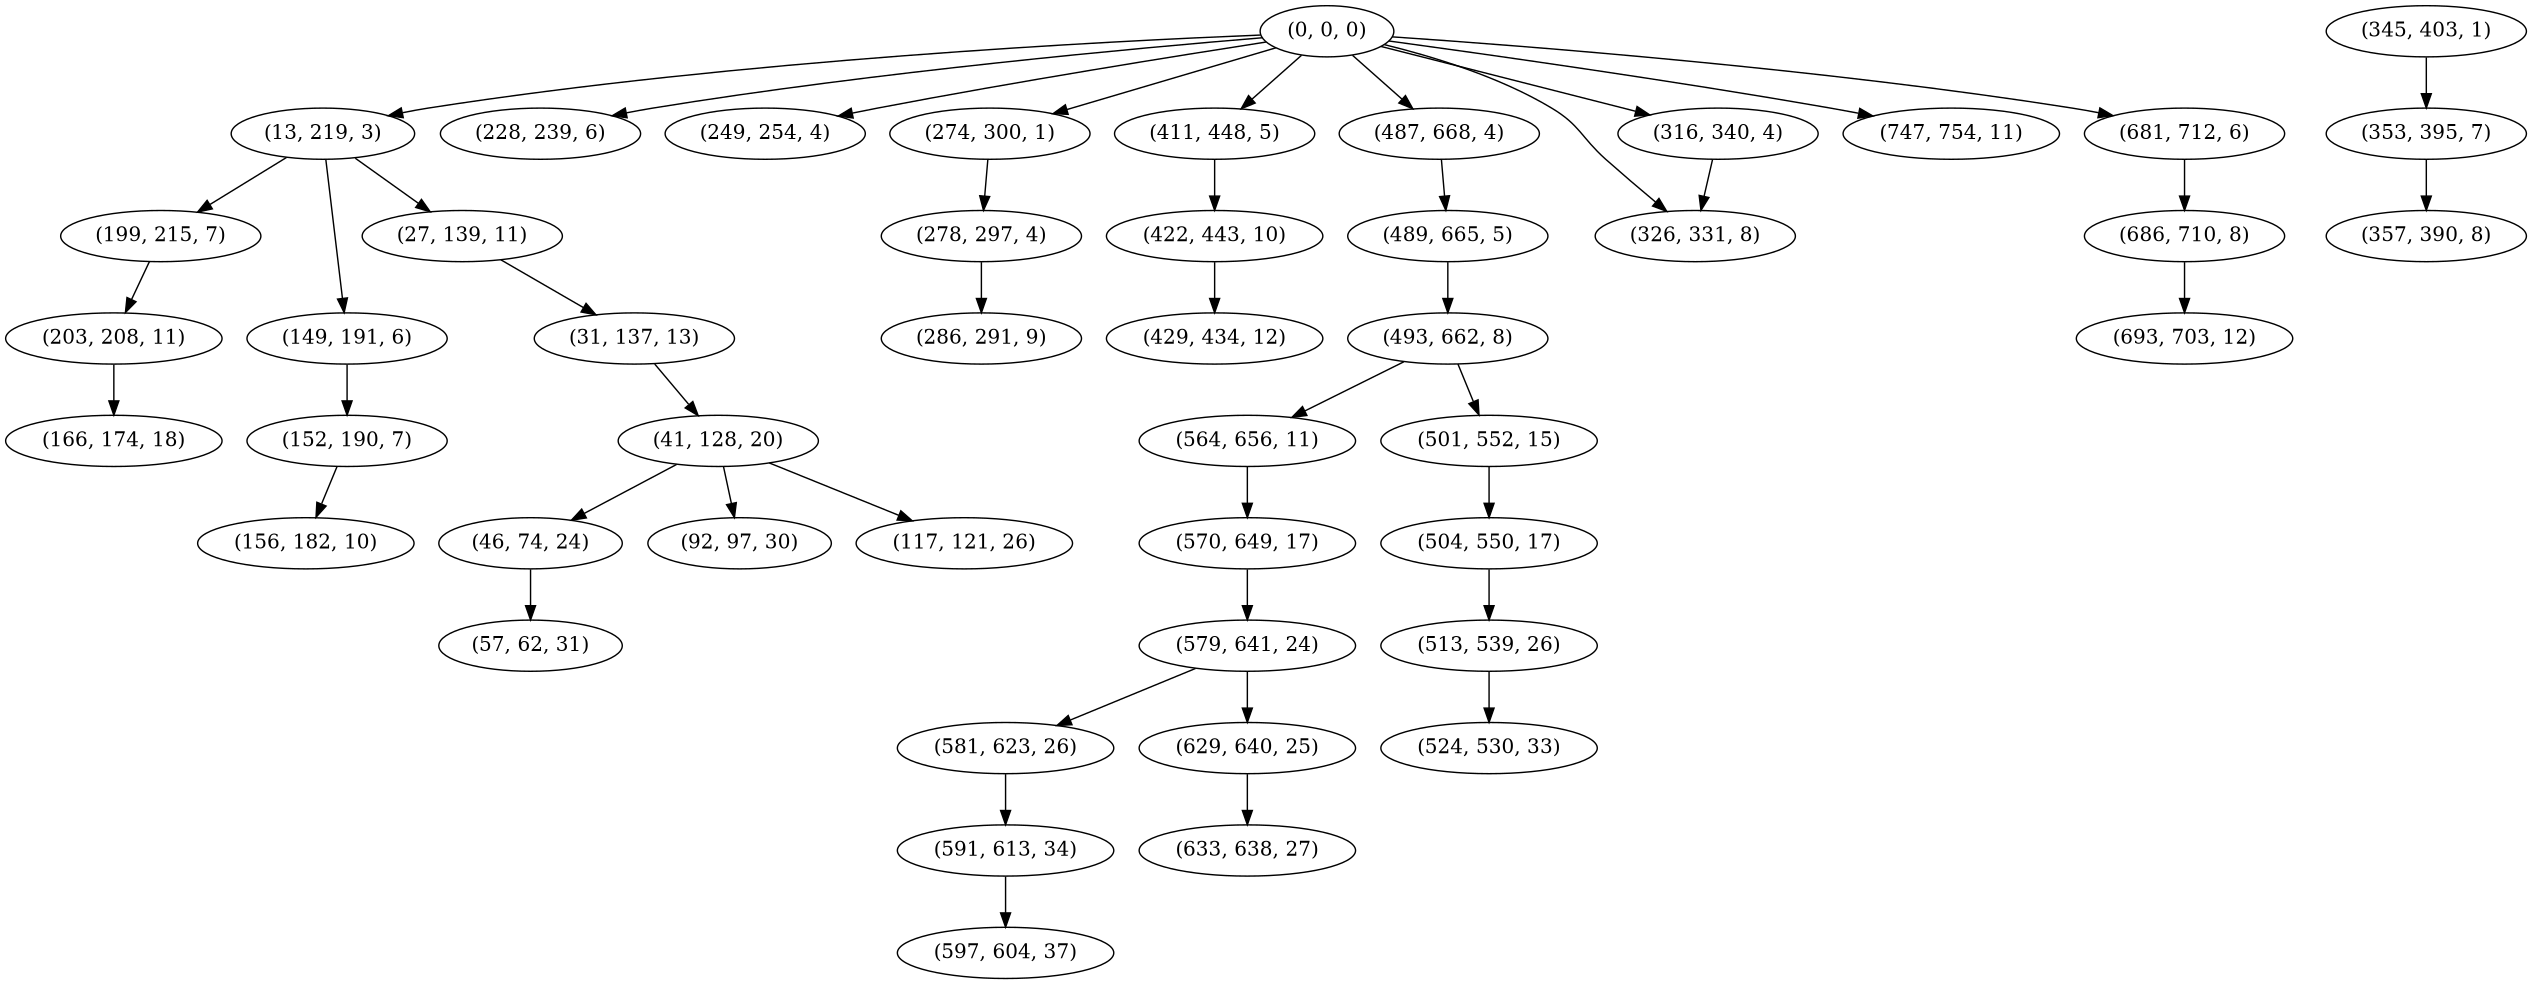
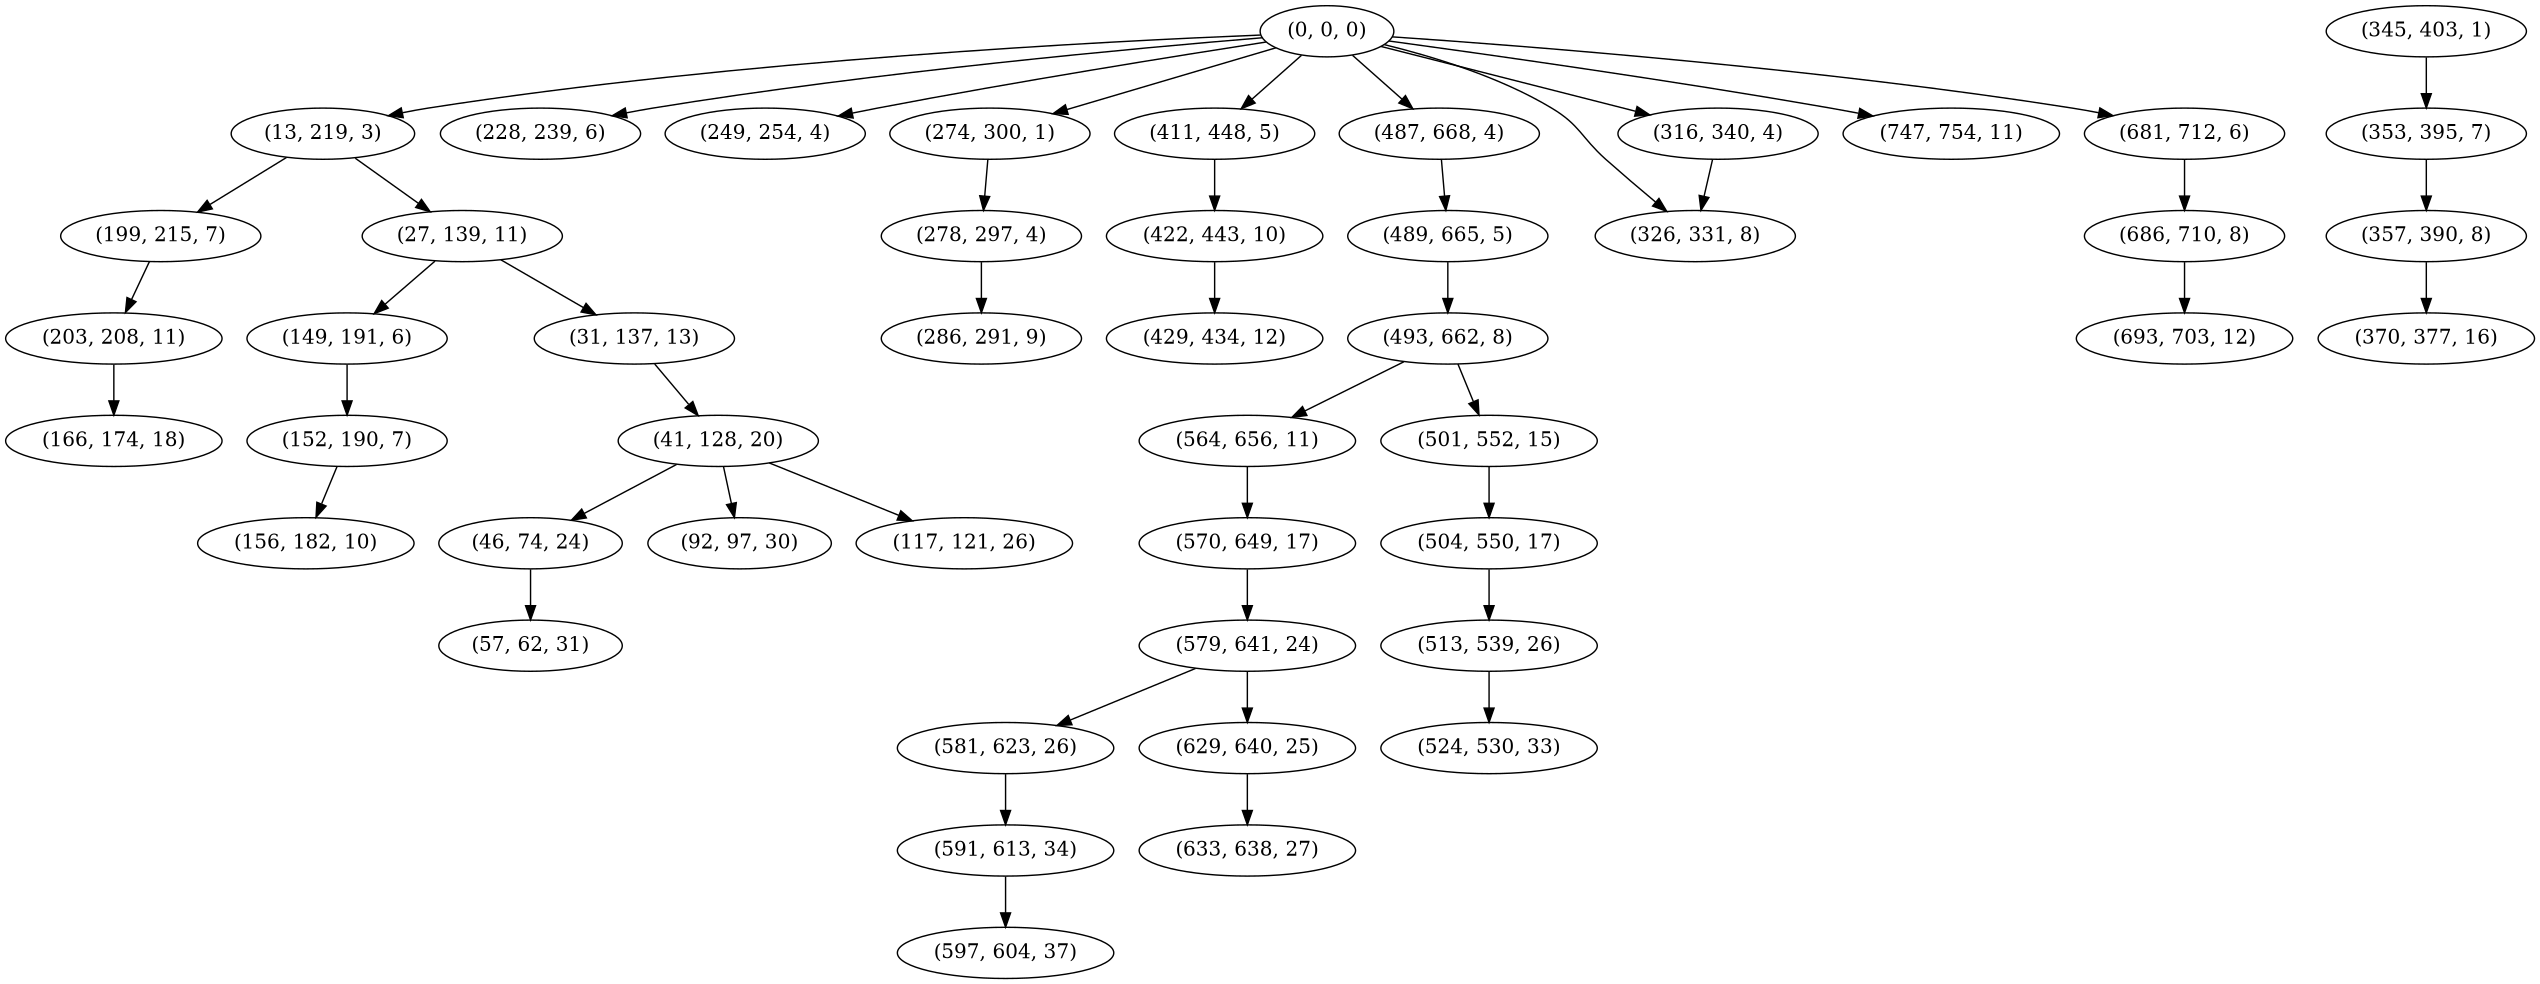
(334, 229) -> (410, 283)
none -> (2426, 338)
